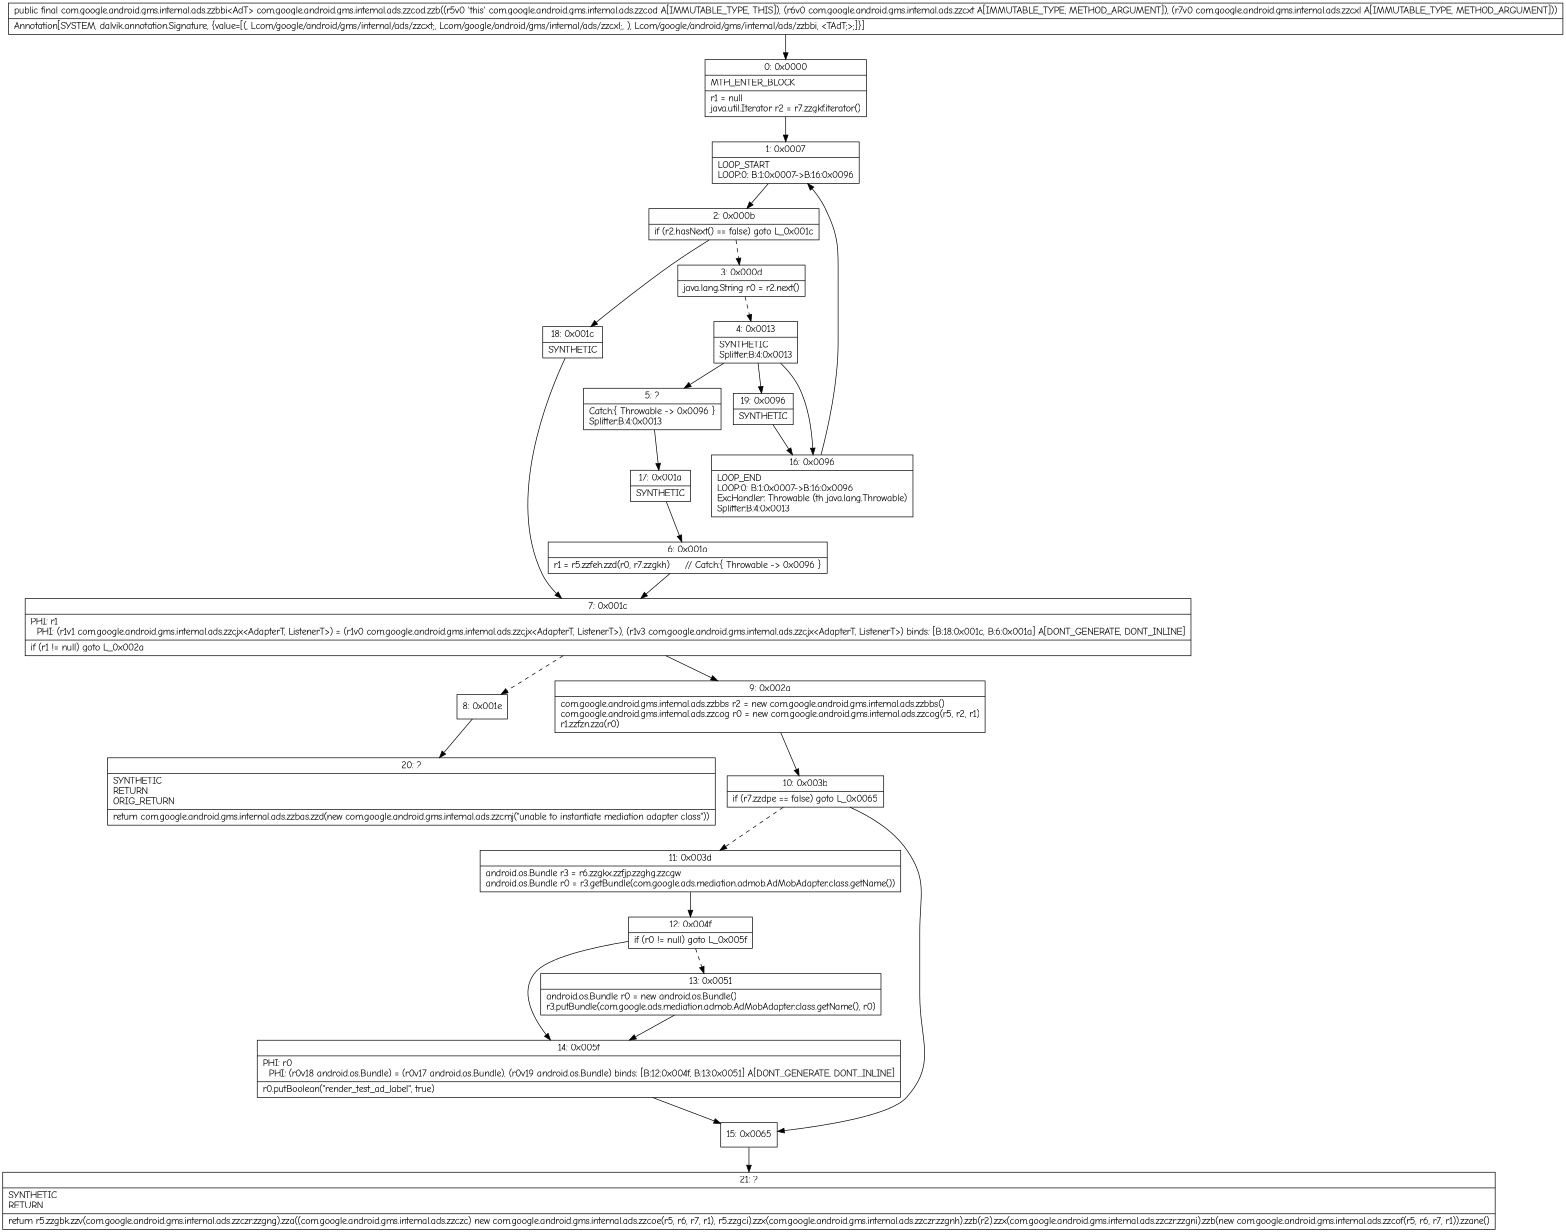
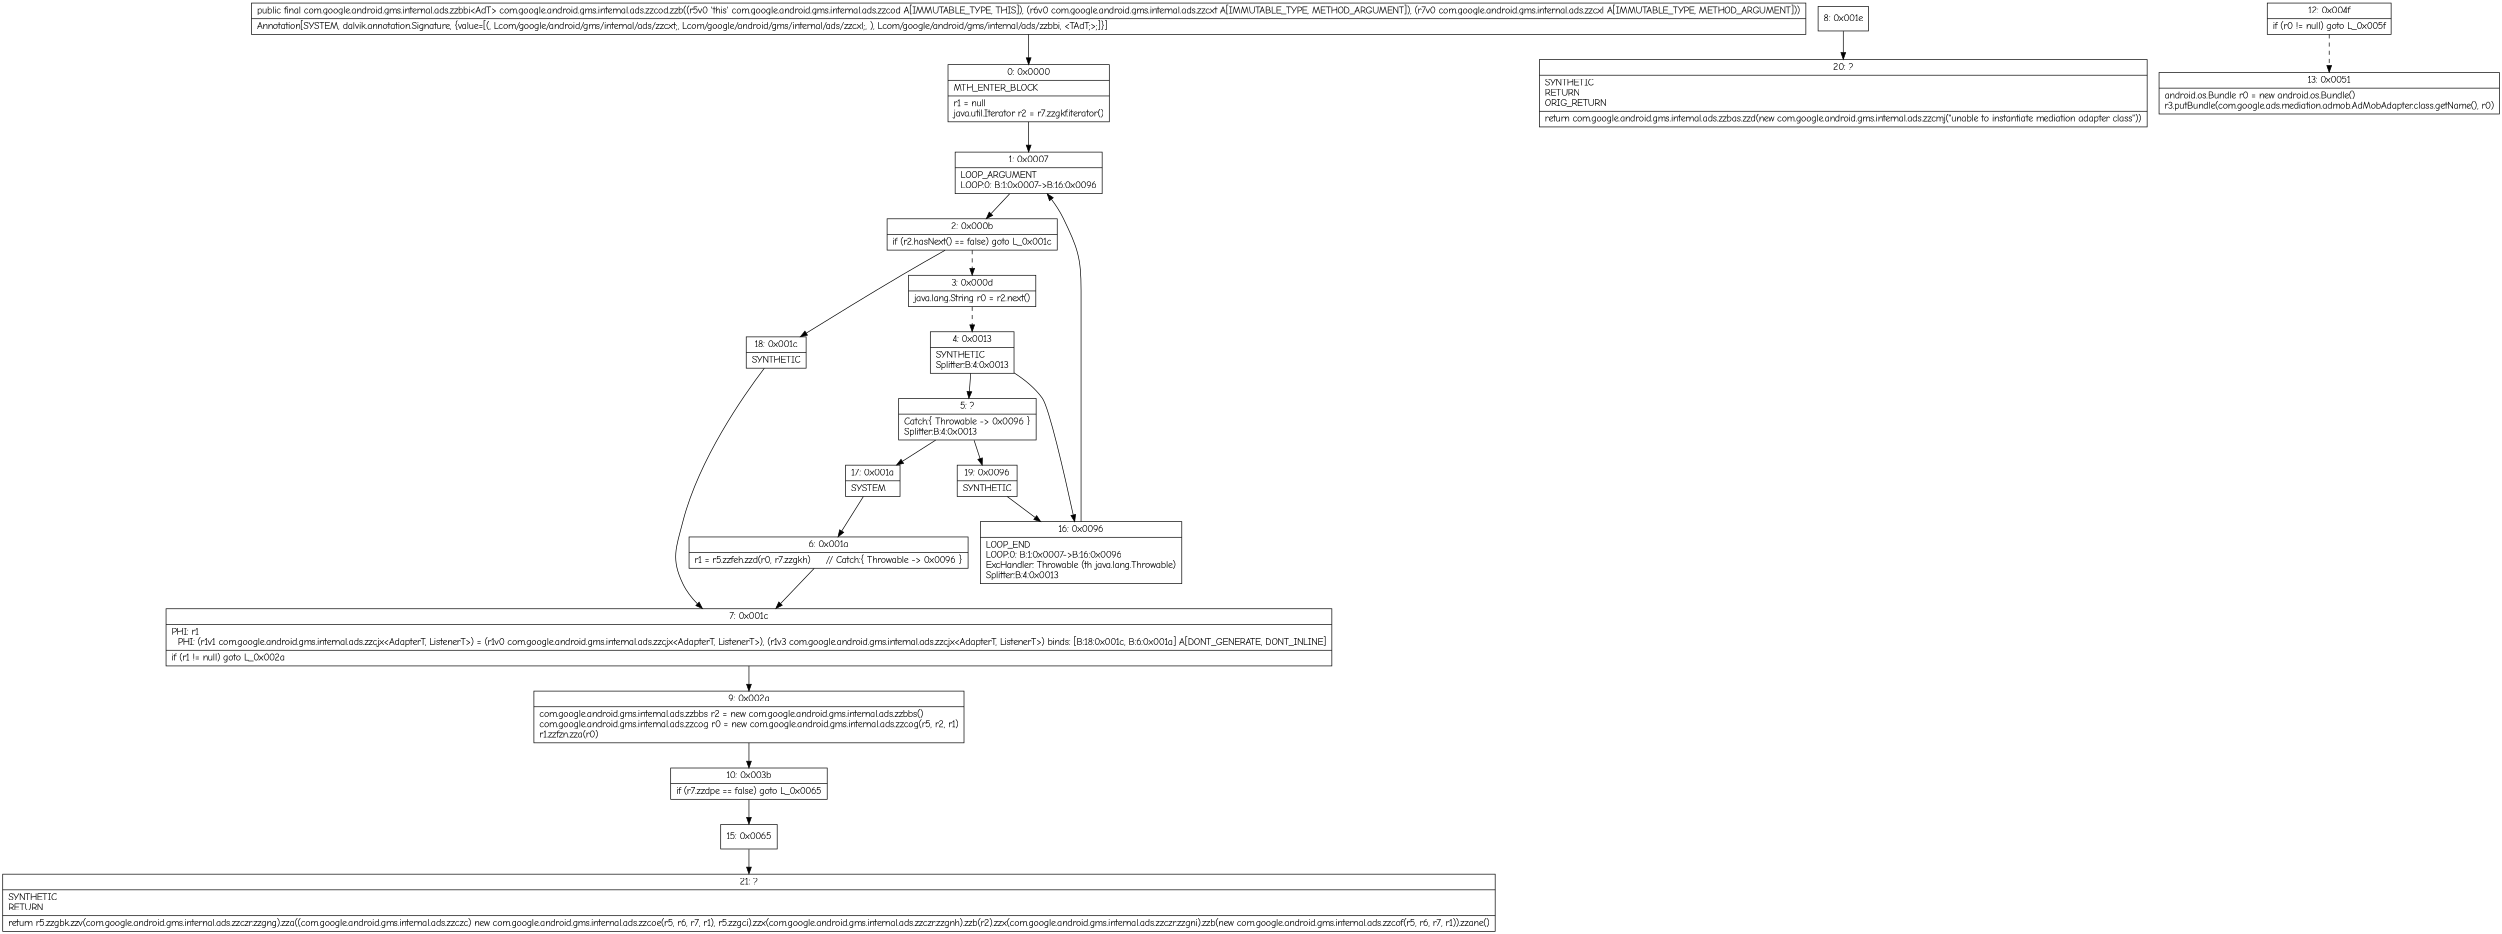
(744, 165) -> (999, 175)
(759, 375) -> (977, 449)
(660, 493) -> (869, 488)
(535, 673) -> none
(690, 871) -> none
(579, 1069) -> none
